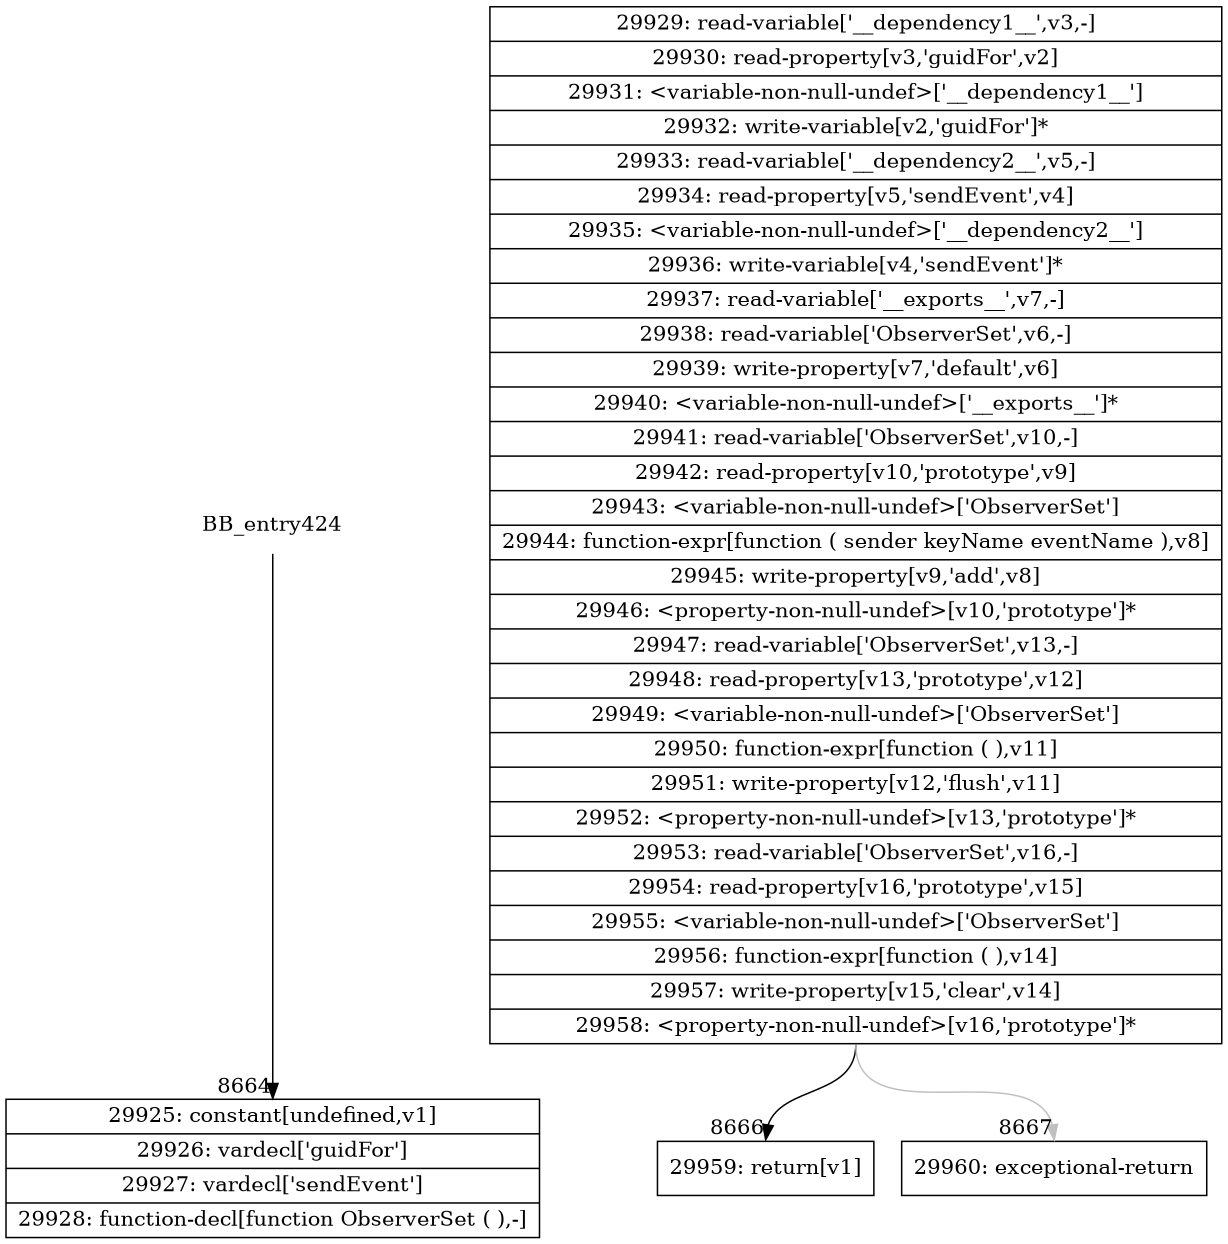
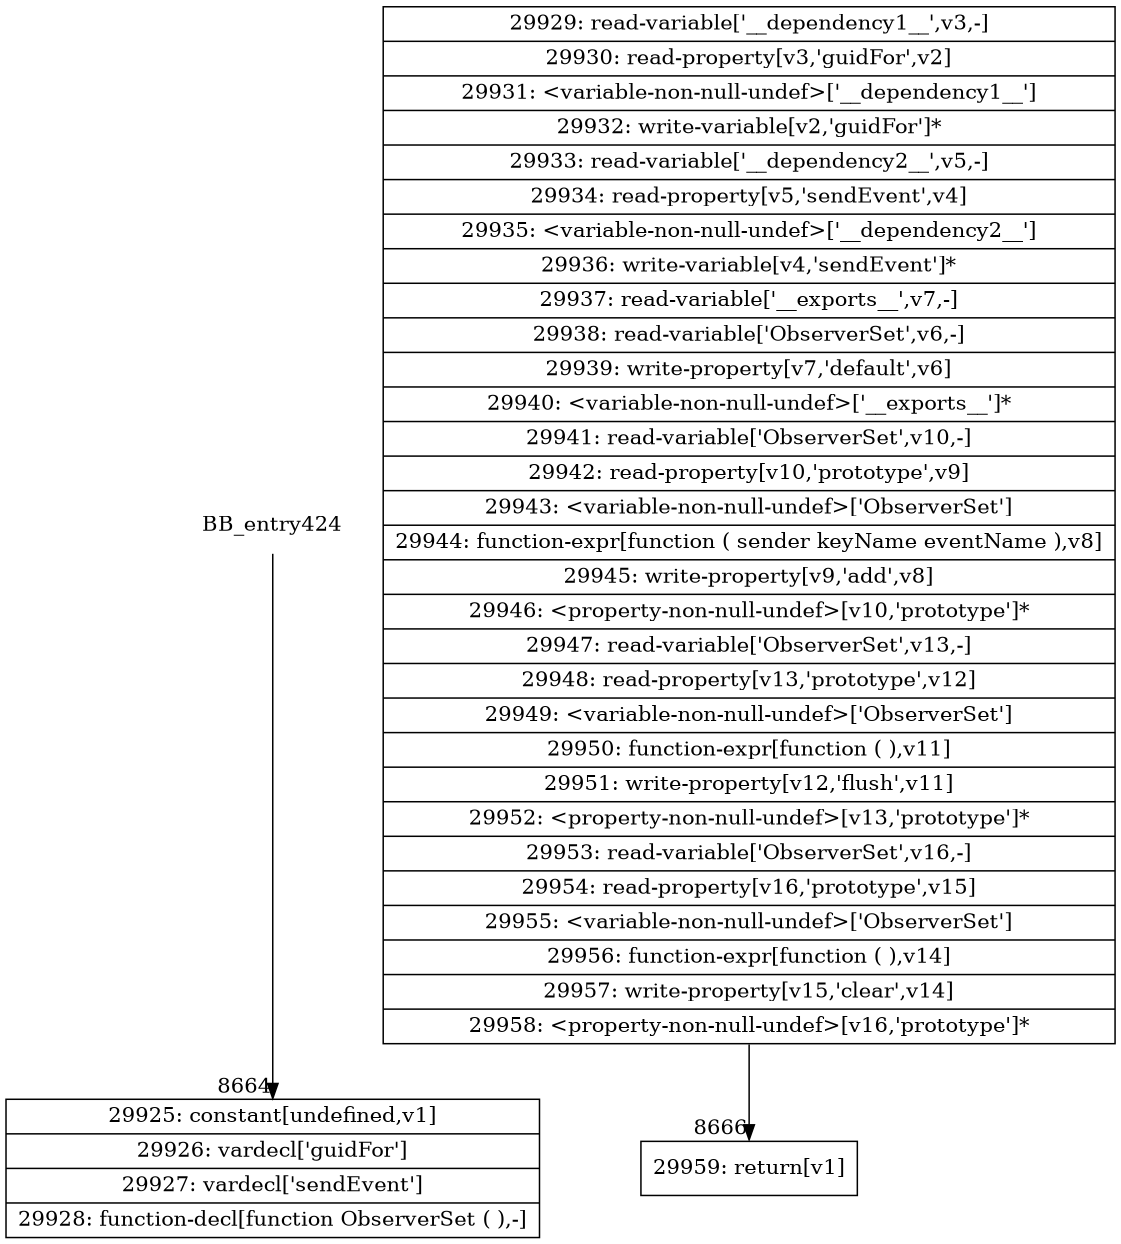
(1054, 1168) -> none
